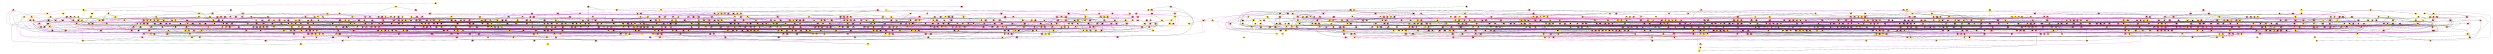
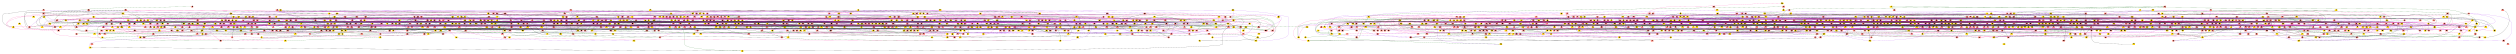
(1323, 14) -> (123, 14)
none -> (2302, 34)
